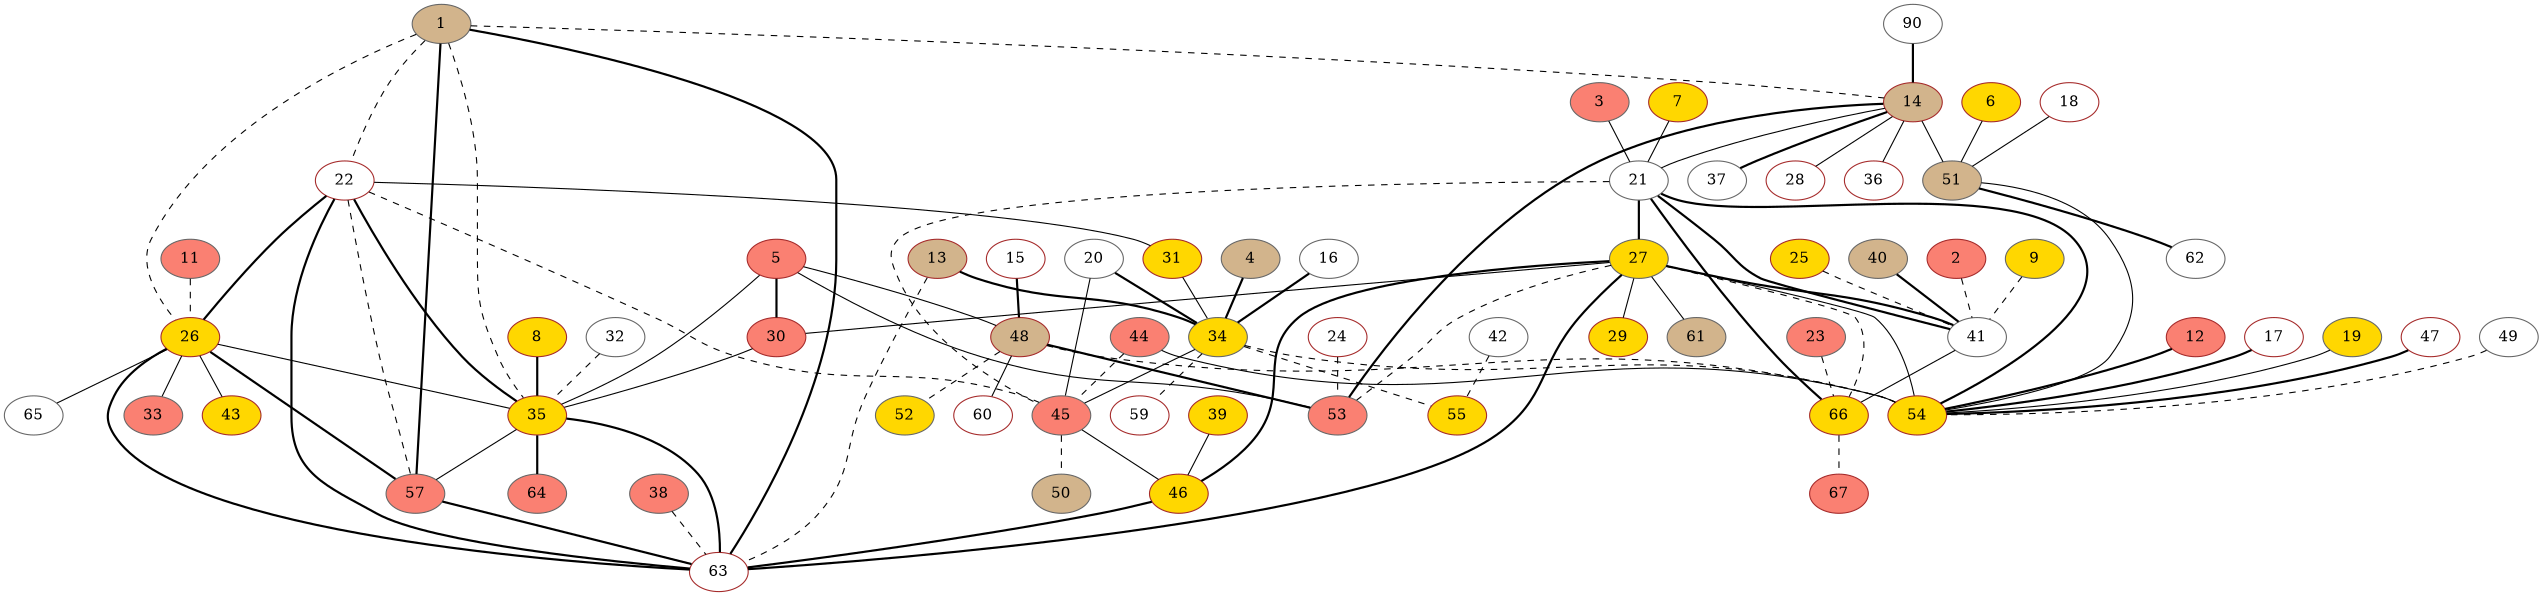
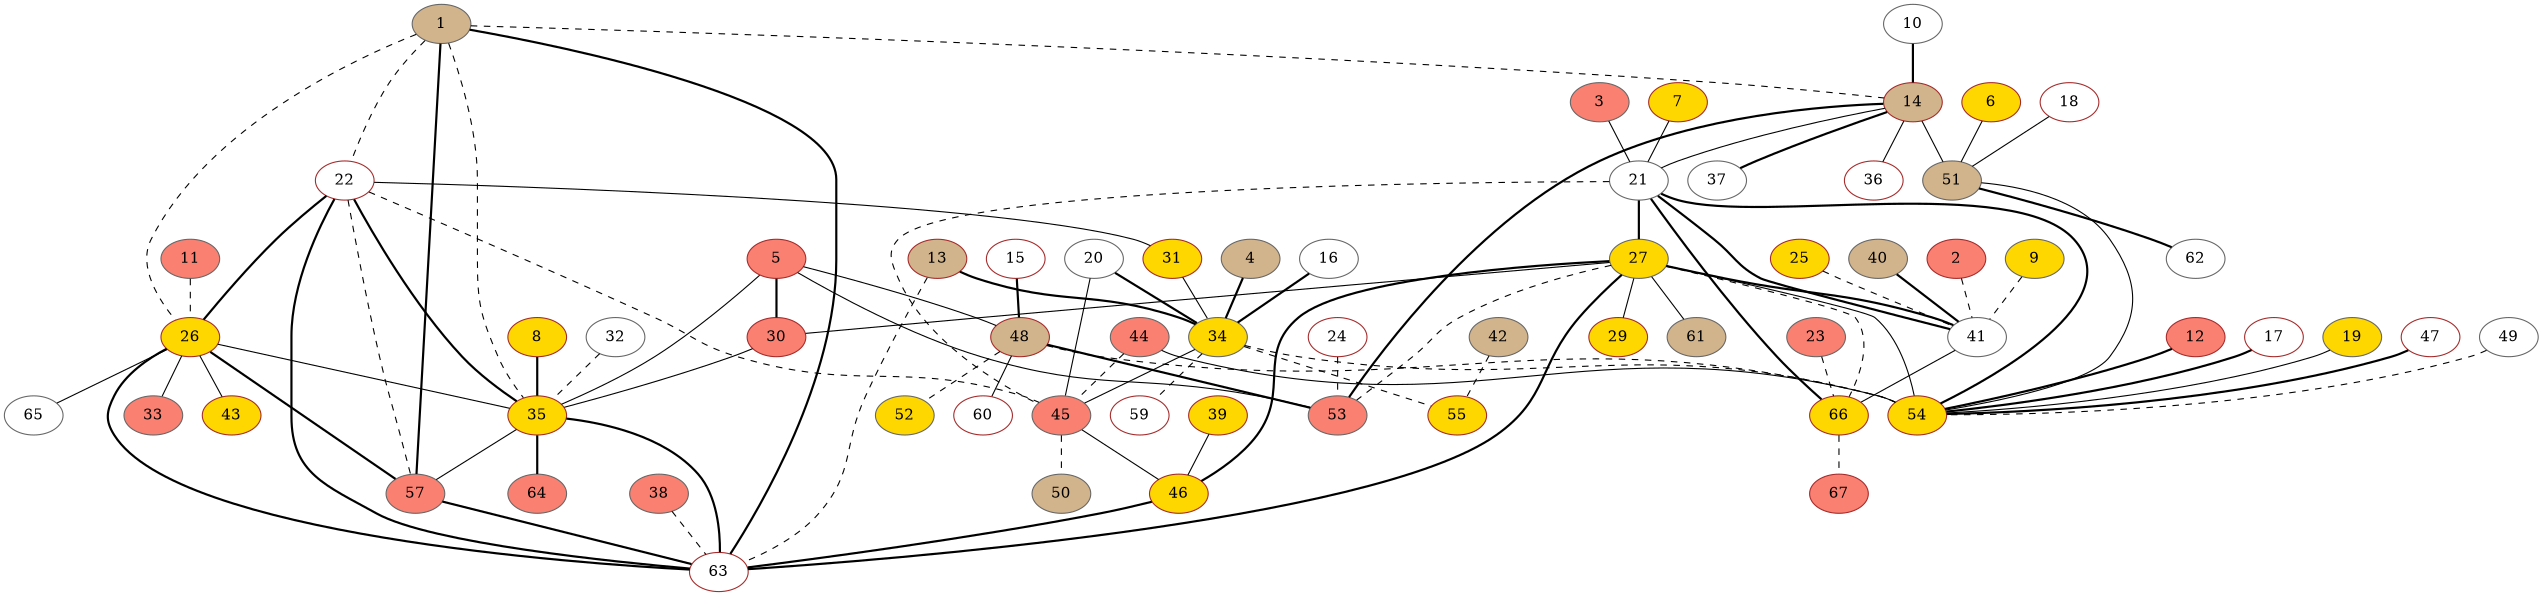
(1913, 24) -> (1913, 24)
(1795, 181) -> none
(1499, 337) -> (1499, 337)
